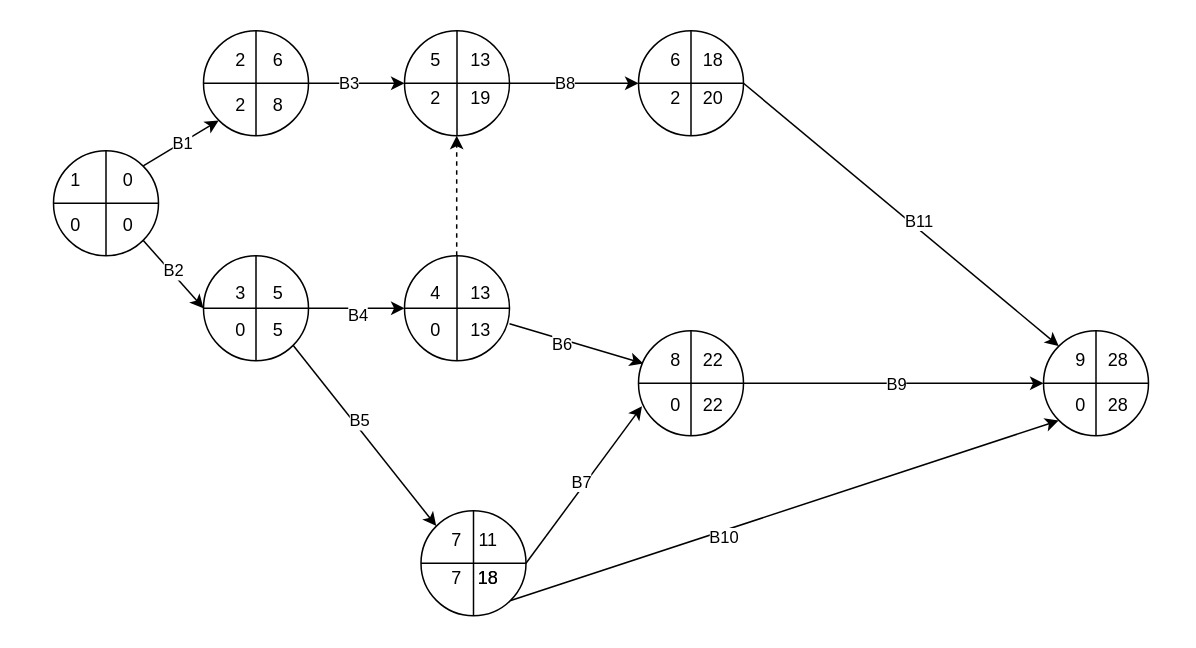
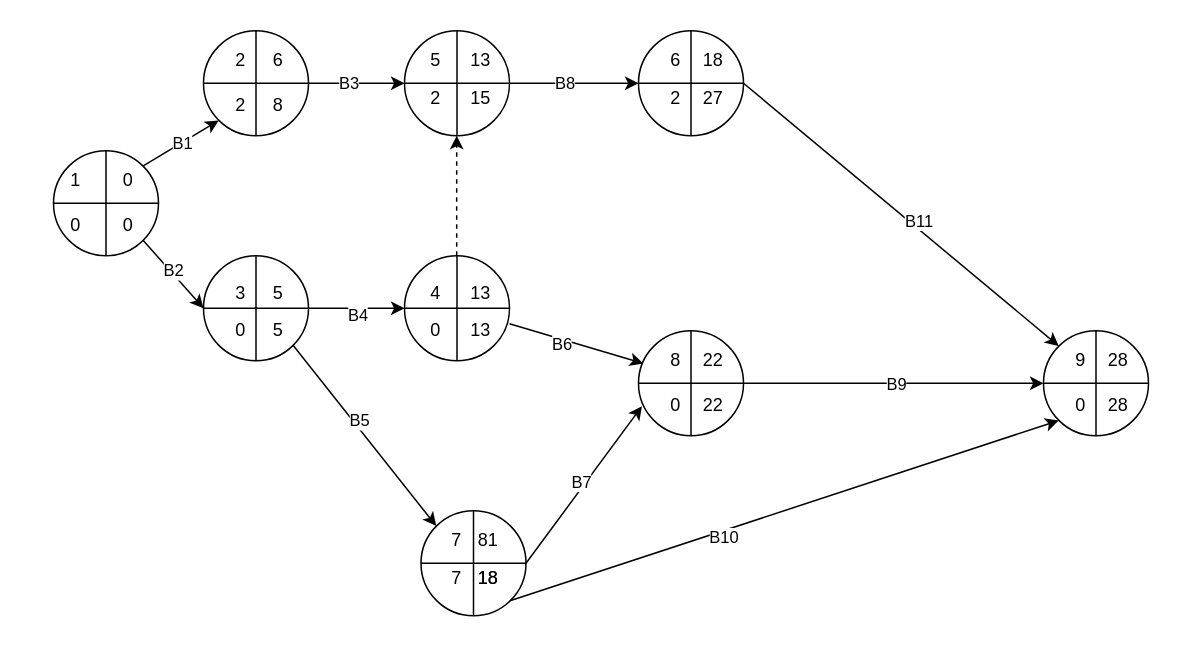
(481, 98) -> (481, 98)
(713, 98) -> (713, 98)
(488, 541) -> (488, 541)
